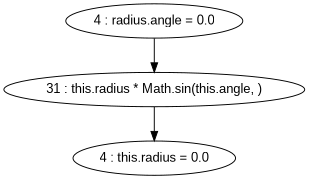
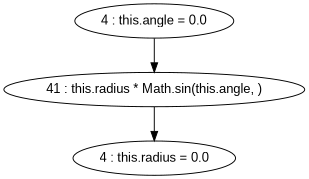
(154, 21) -> (154, 21)
(154, 90) -> (154, 90)
